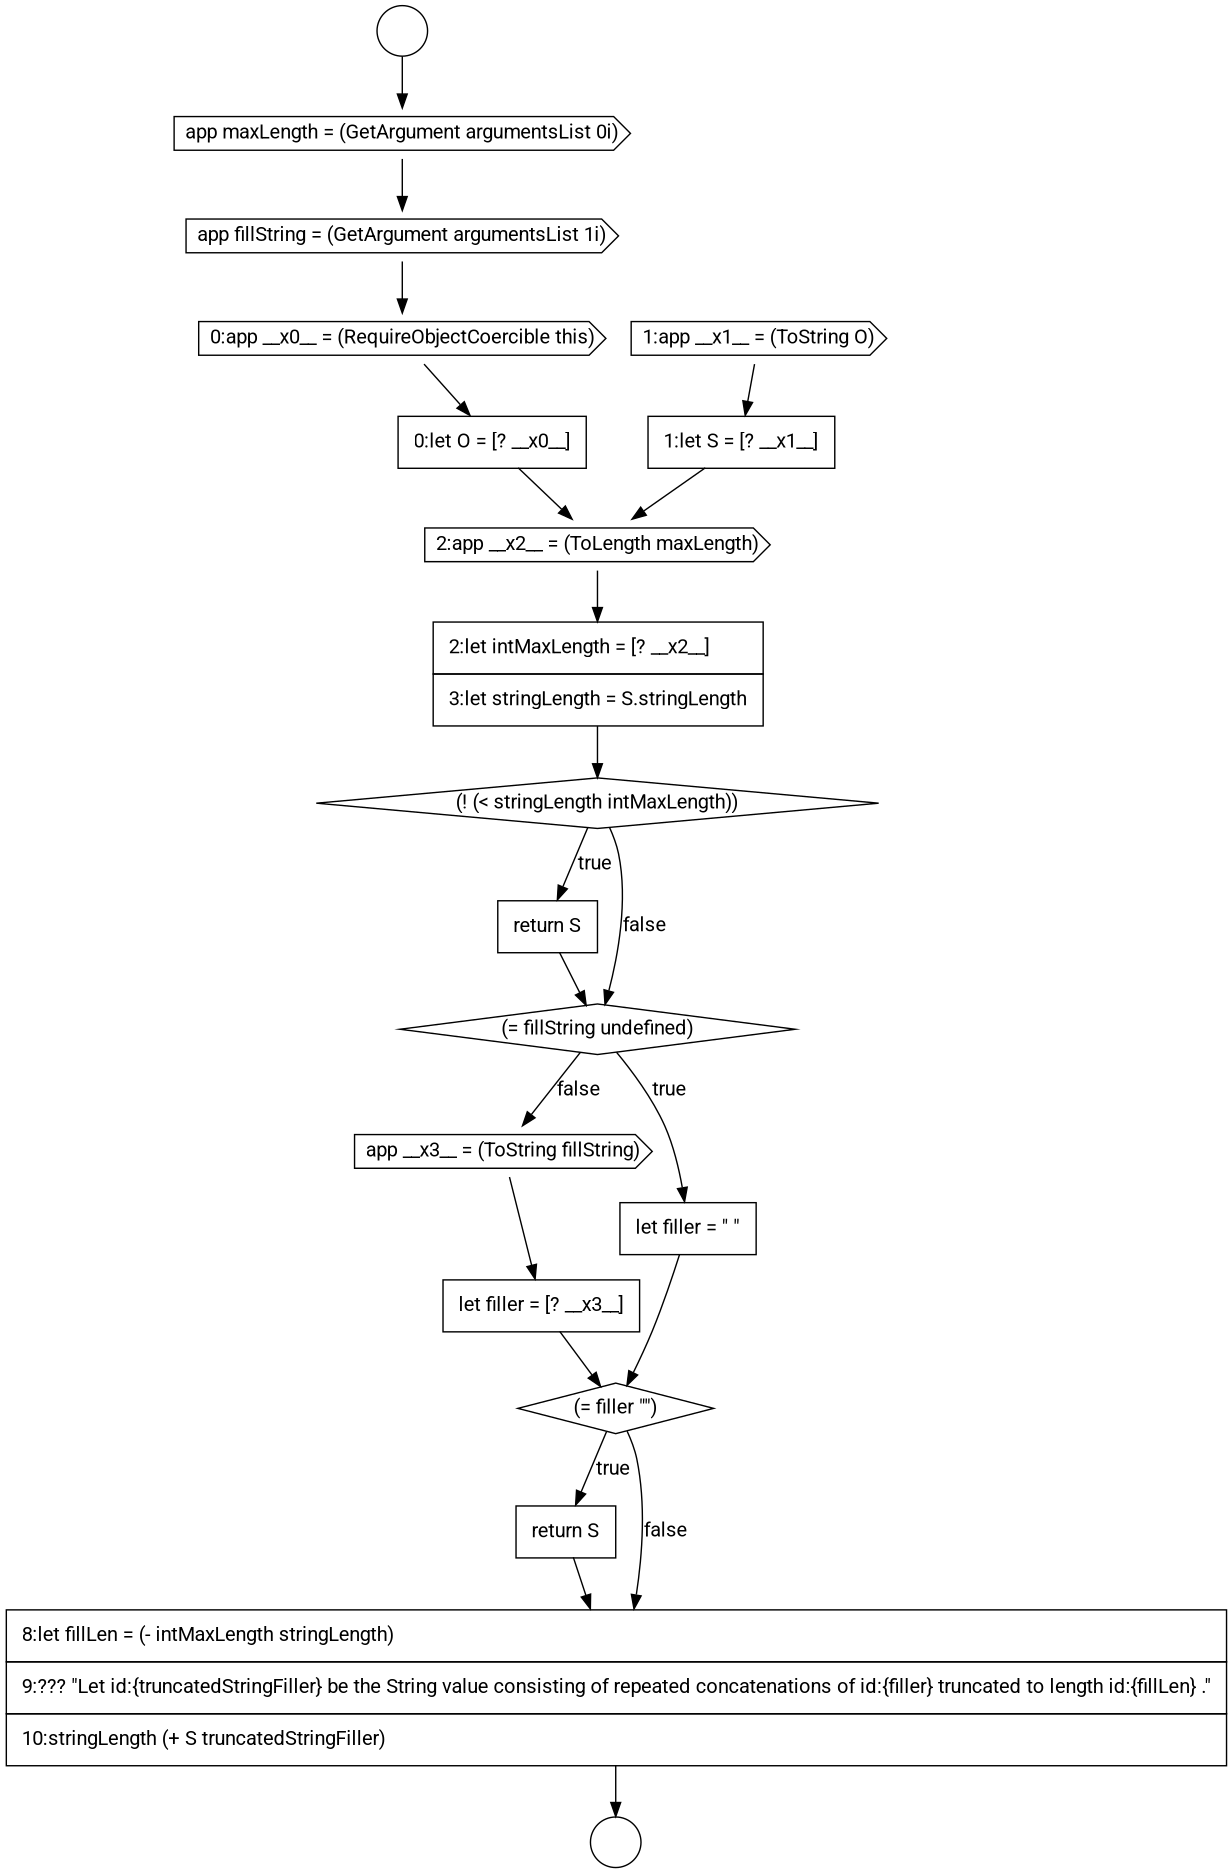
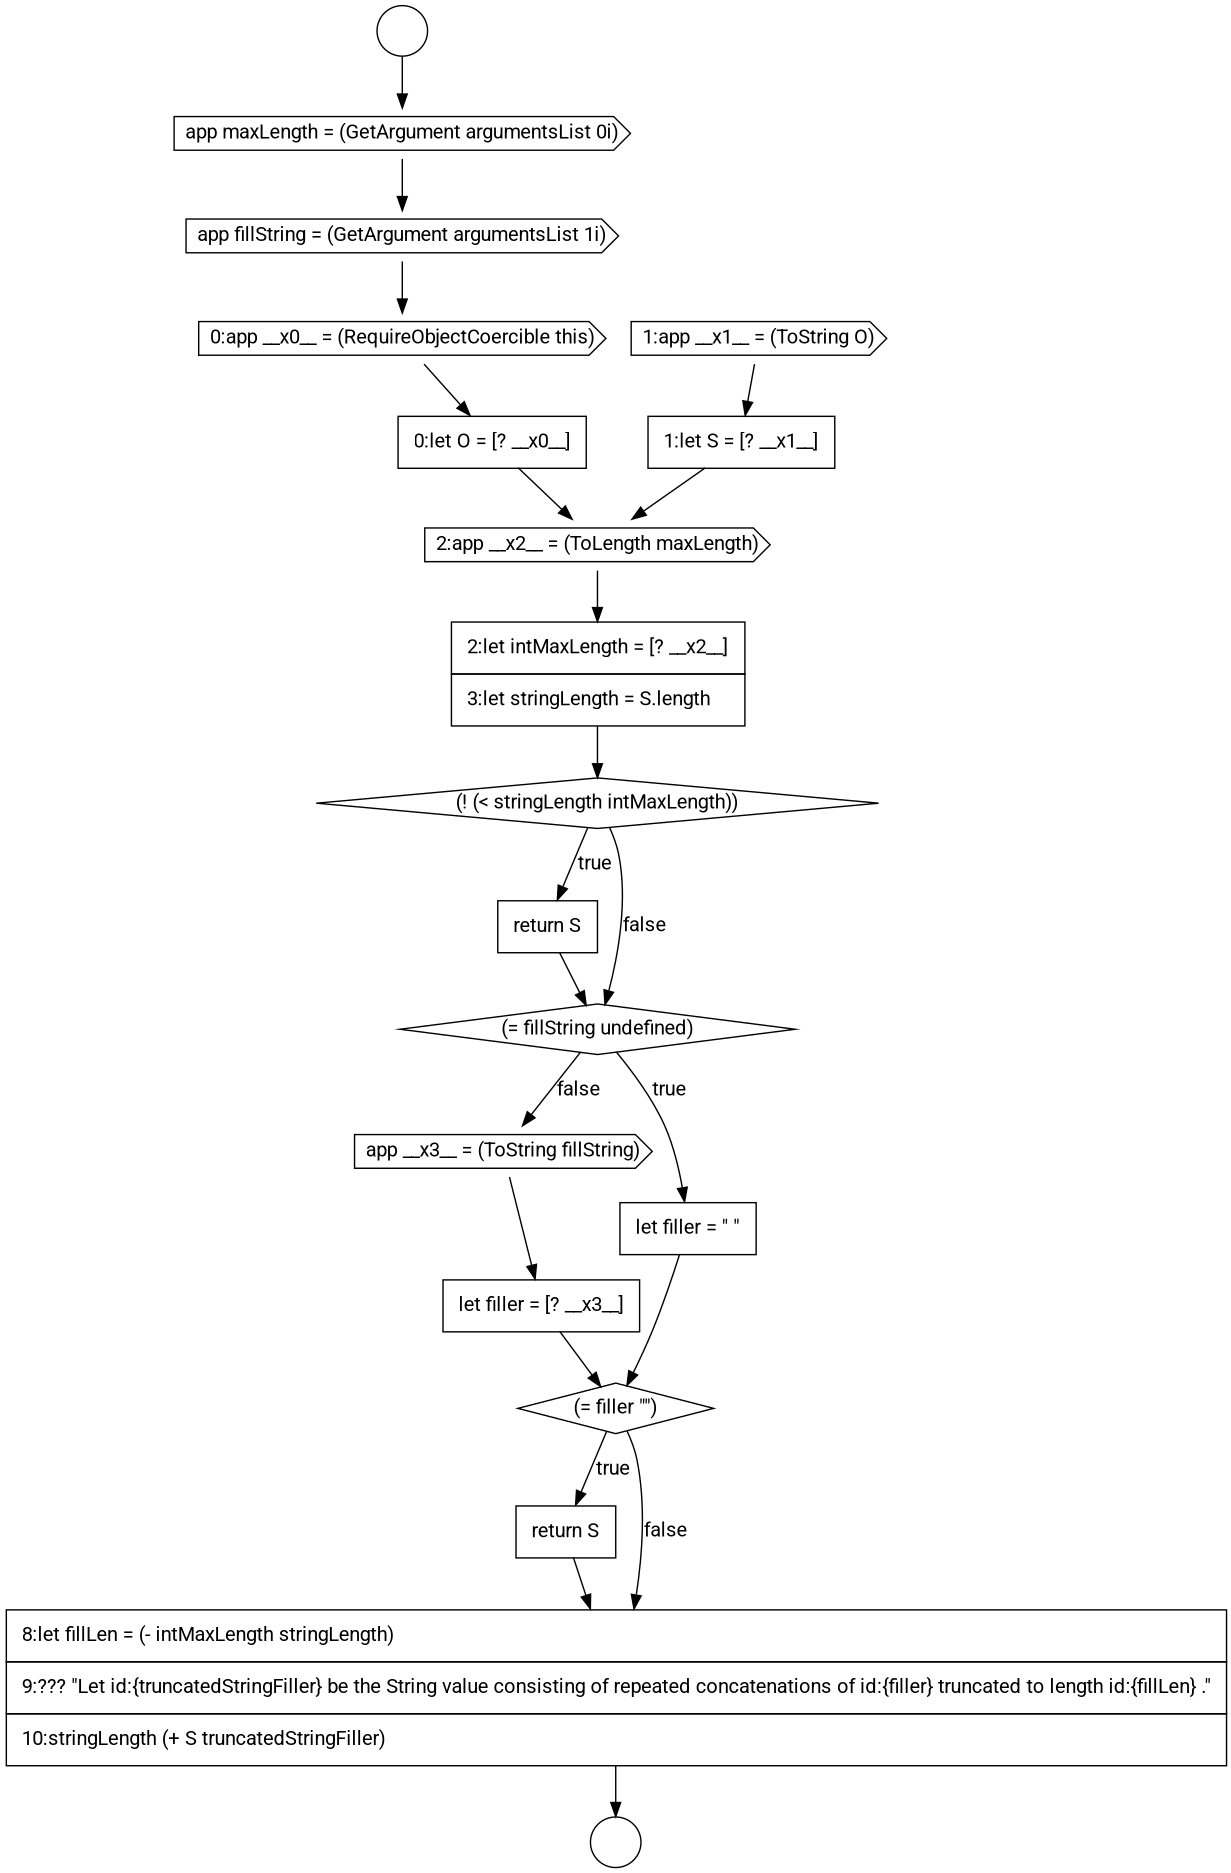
(598, 699) -> (589, 699)
